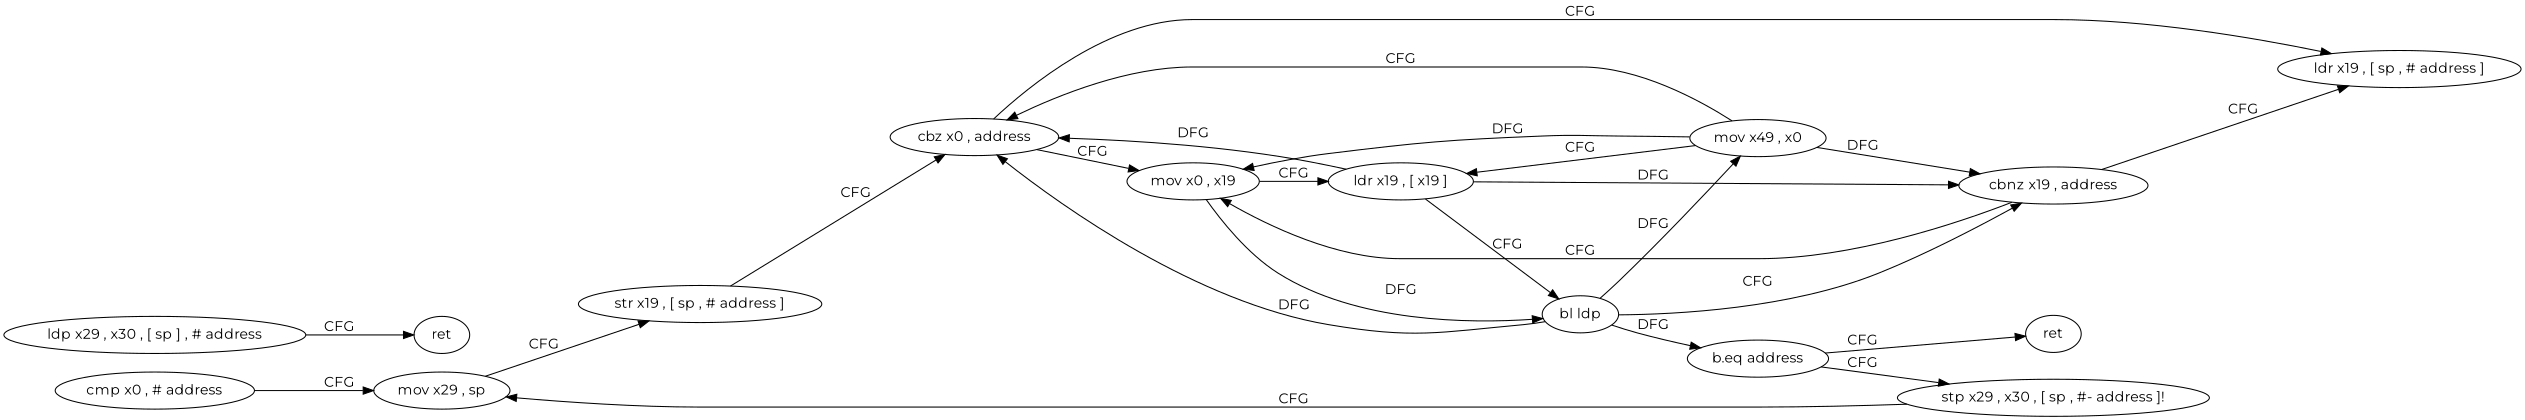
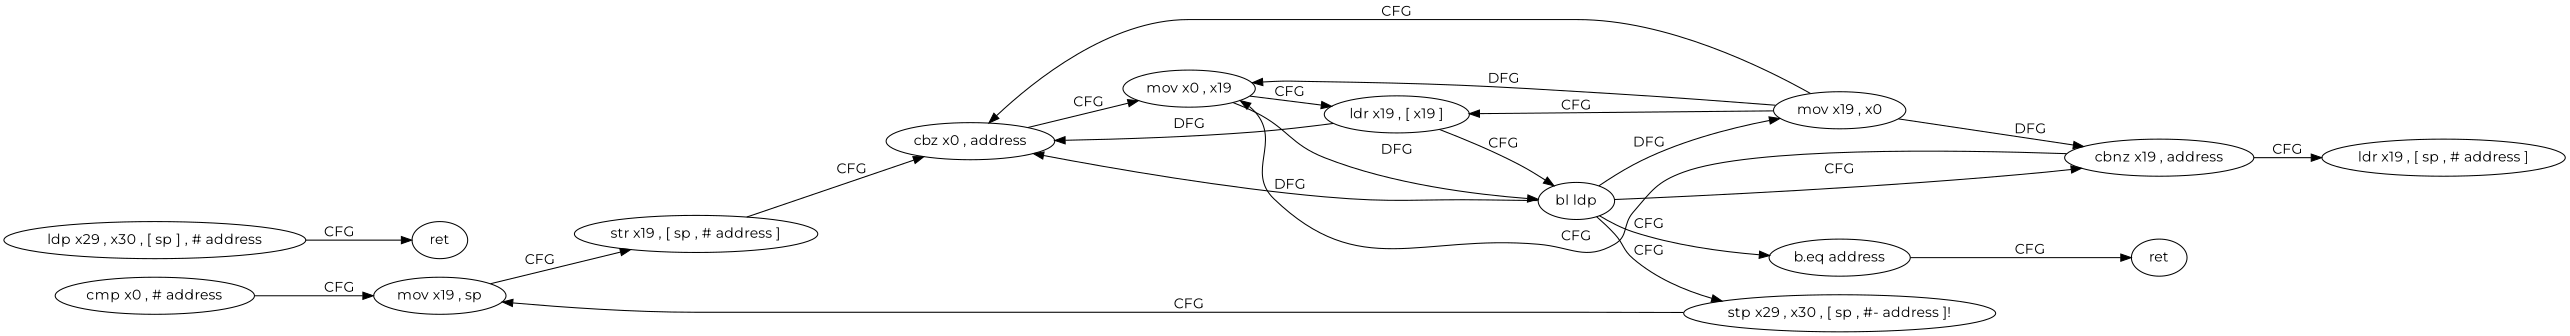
(1644, 20) -> none
(1758, 138) -> (1840, 110)
(1699, 183) -> none
(1653, 325) -> (1649, 224)
(1880, 375) -> (1646, 269)
(442, 391) -> (440, 296)
